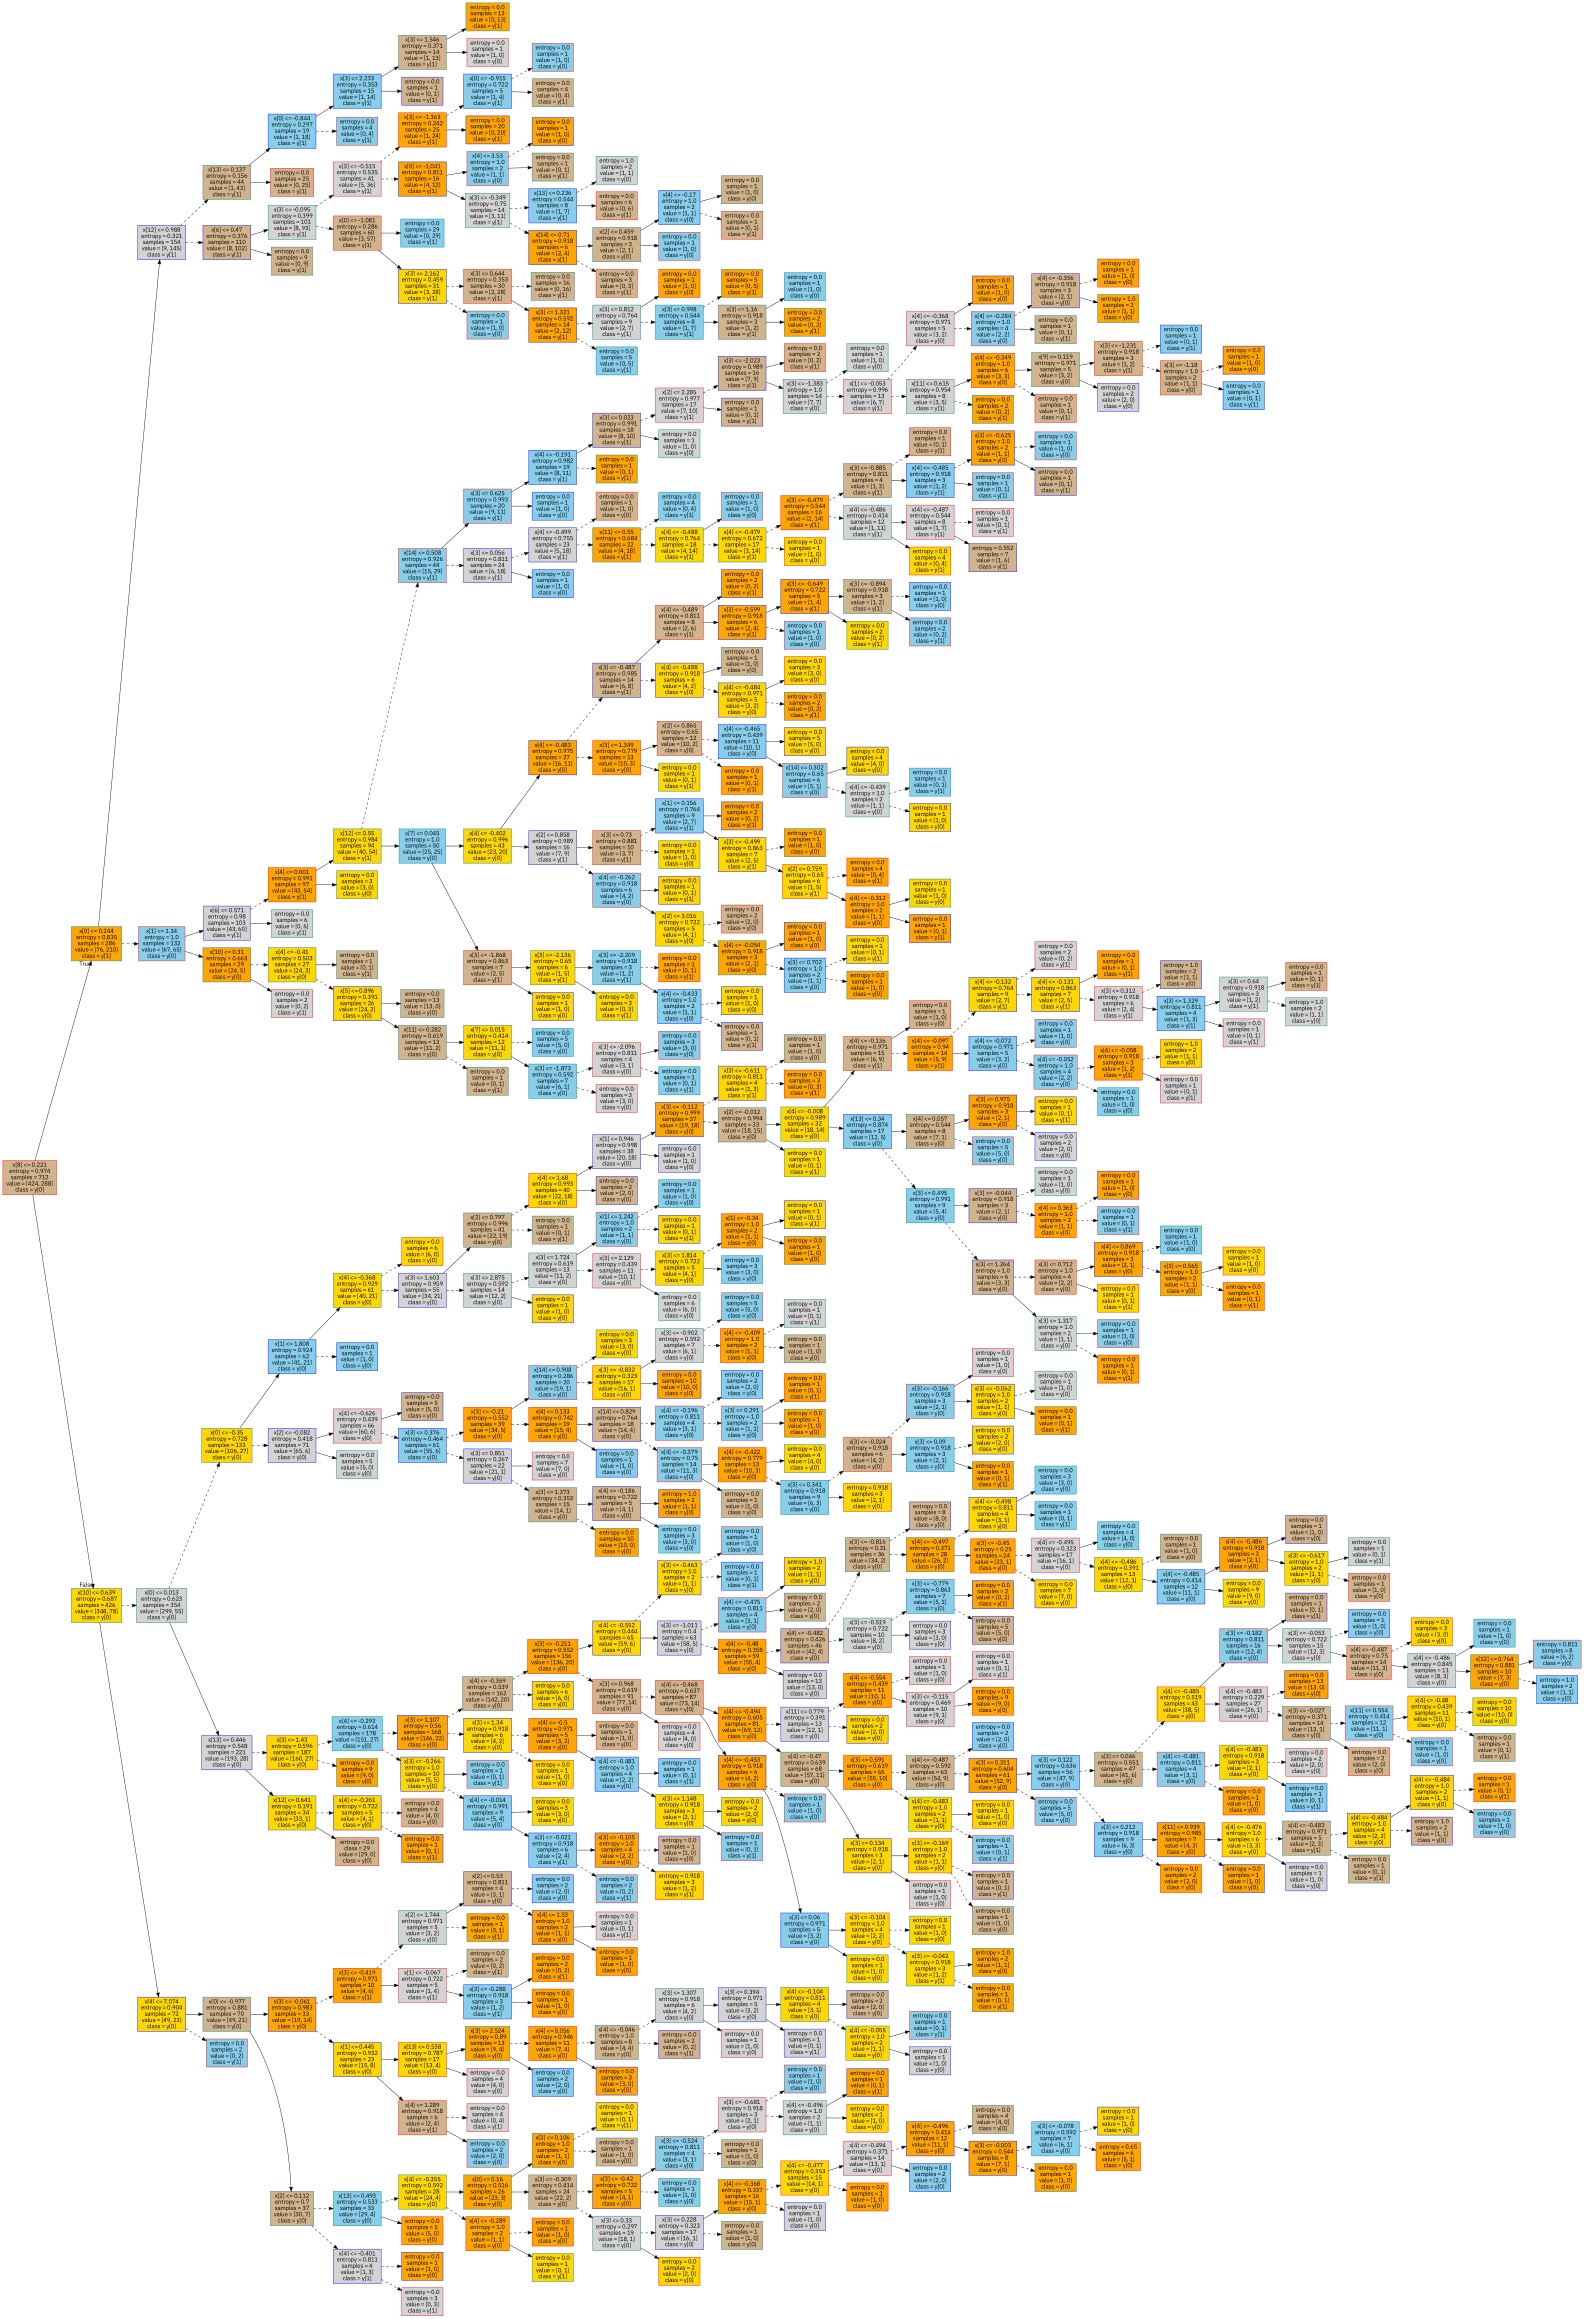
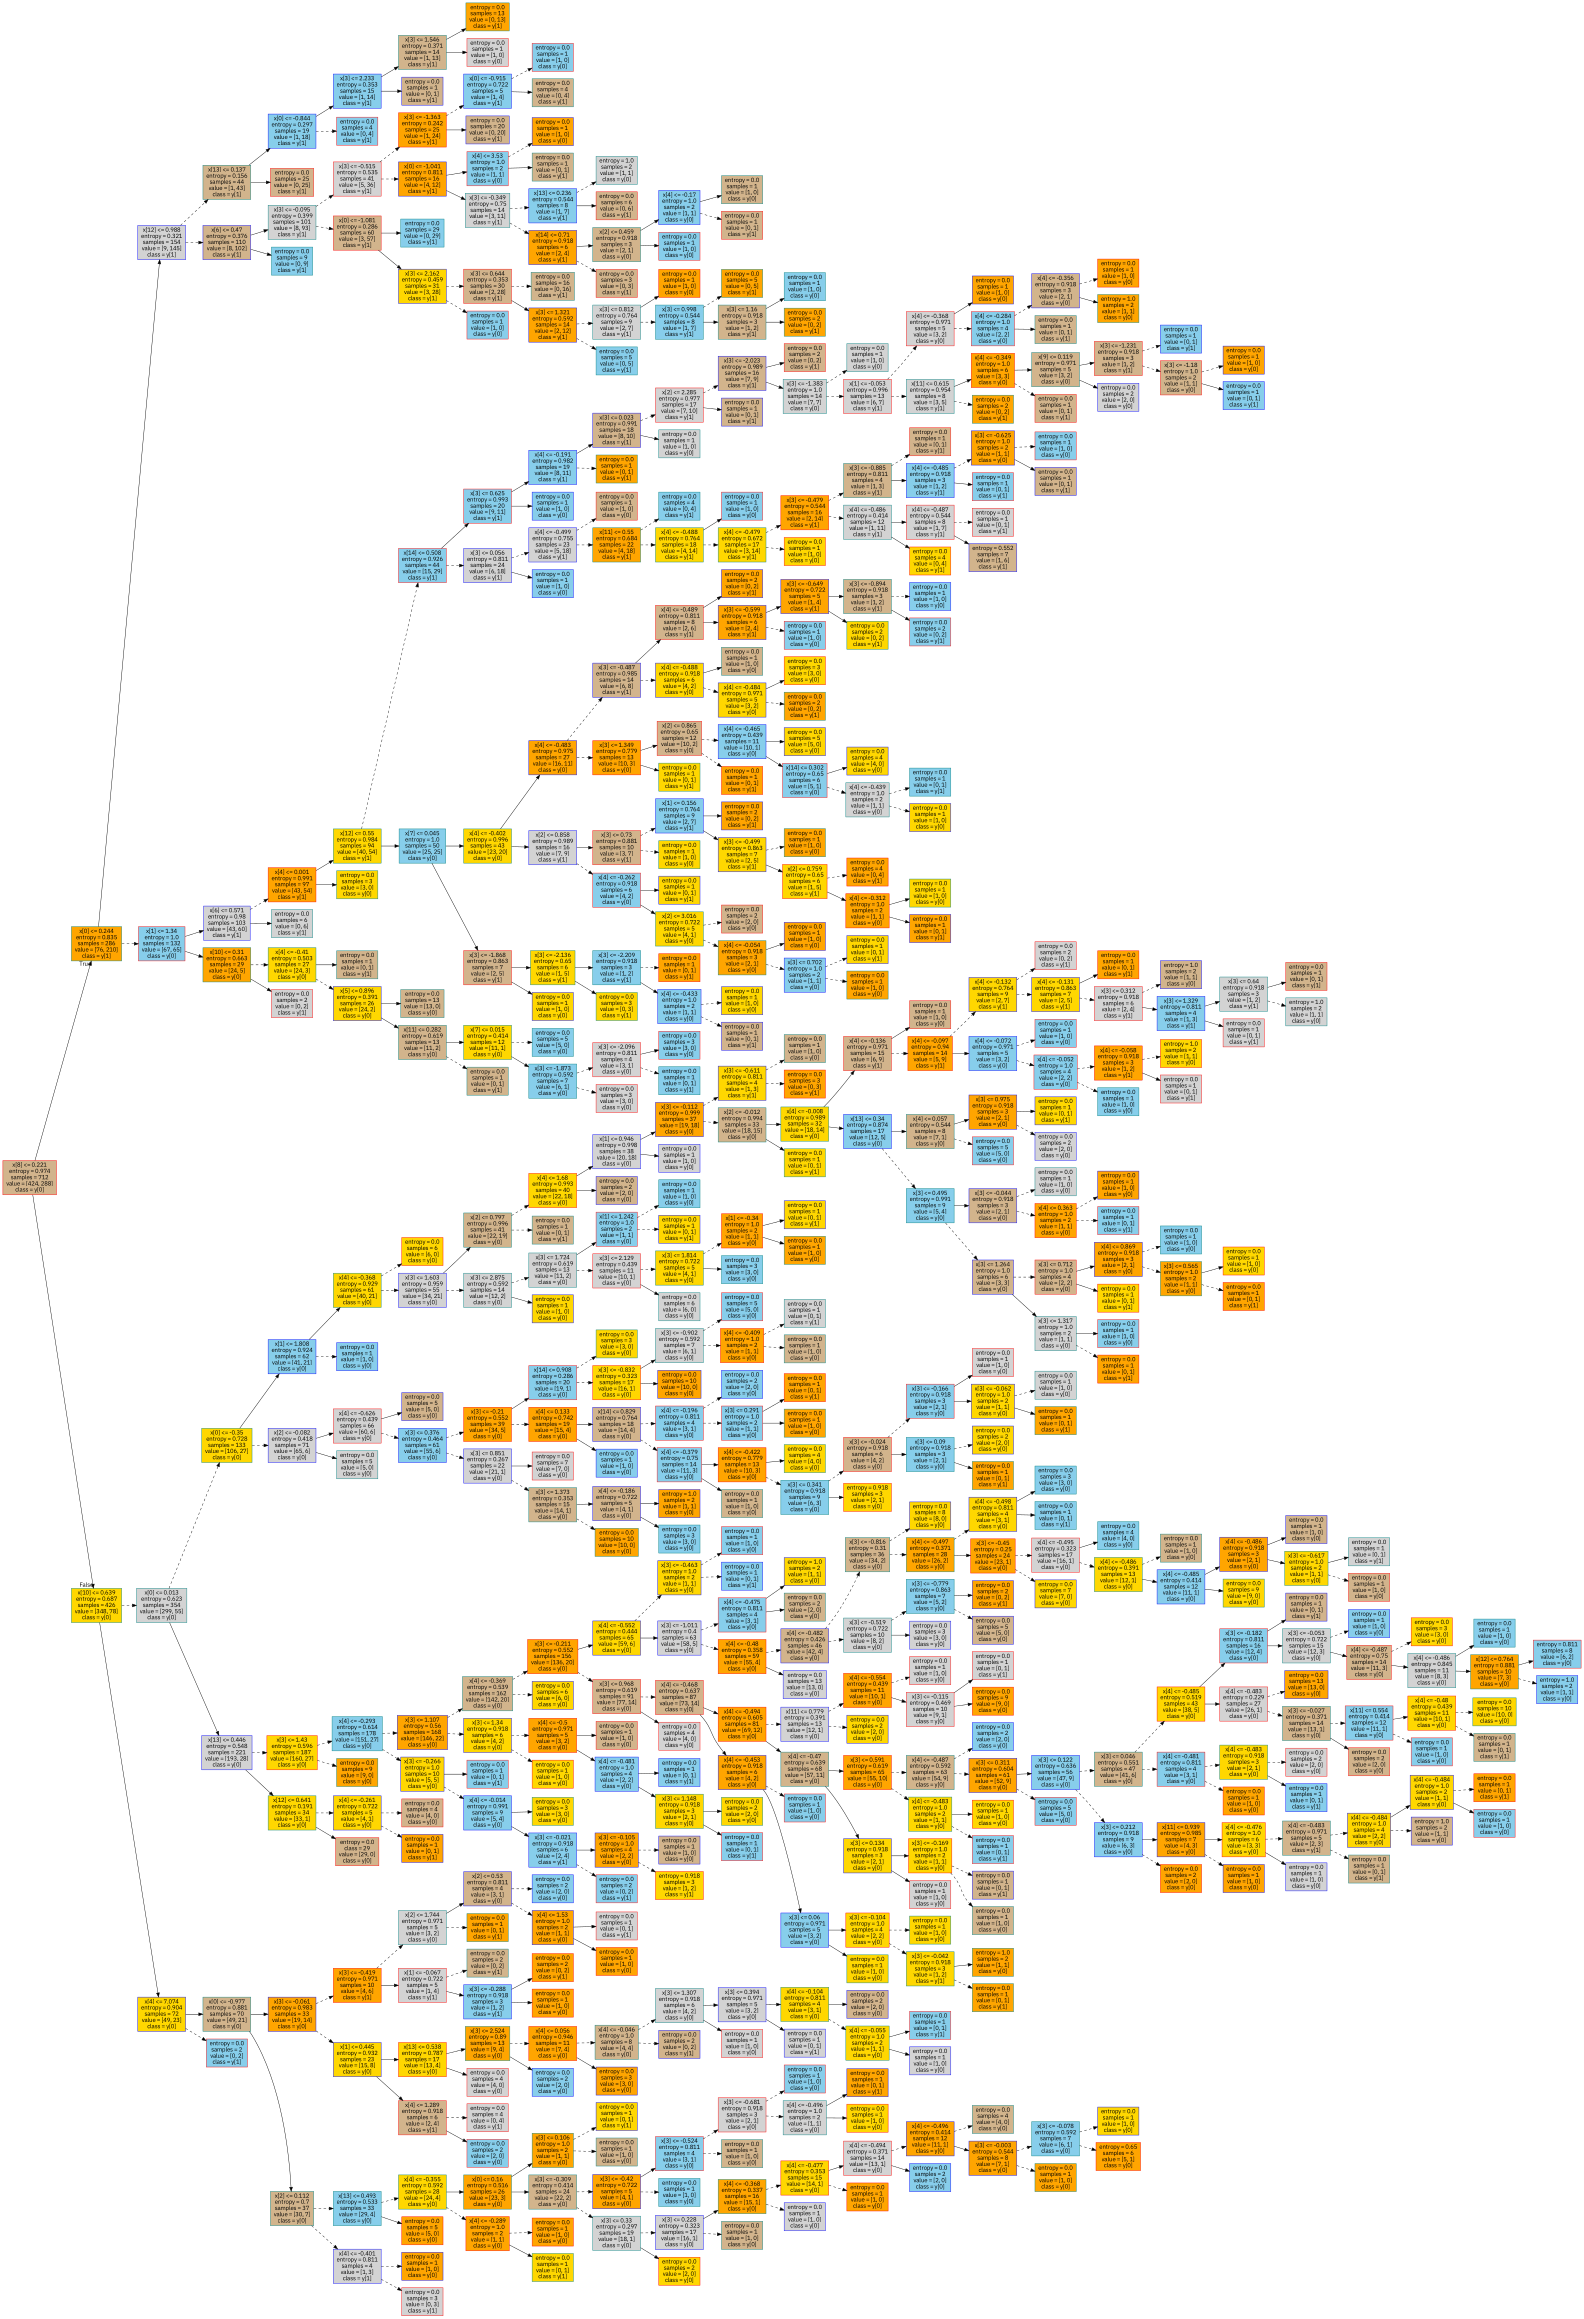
(488, 130) -> (488, 130)
(292, 261) -> (292, 261)
(930, 1516) -> (930, 1516)
